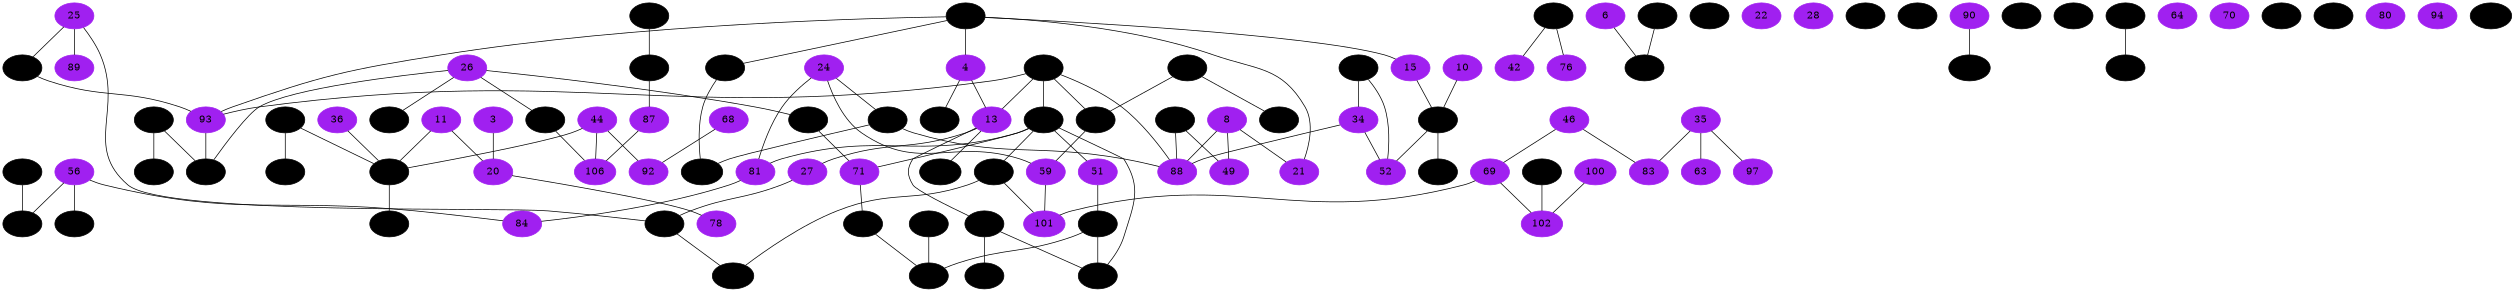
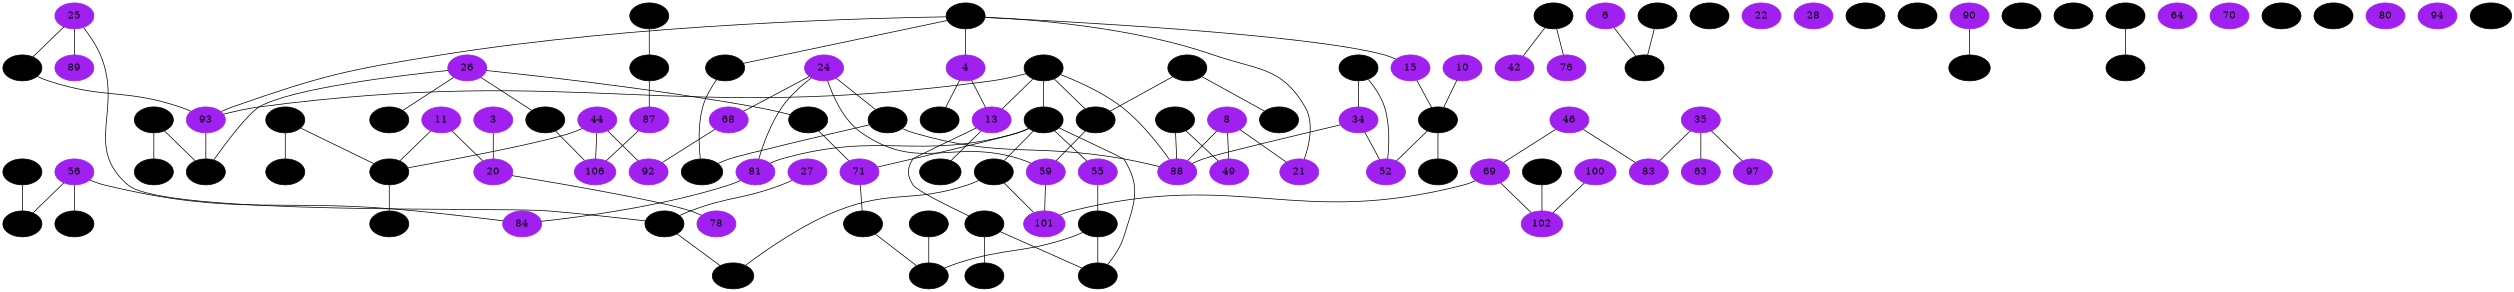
none -> (780, 92)
(337, 120) -> none
(864, 151) -> none
(1098, 172) -> (1098, 172)
